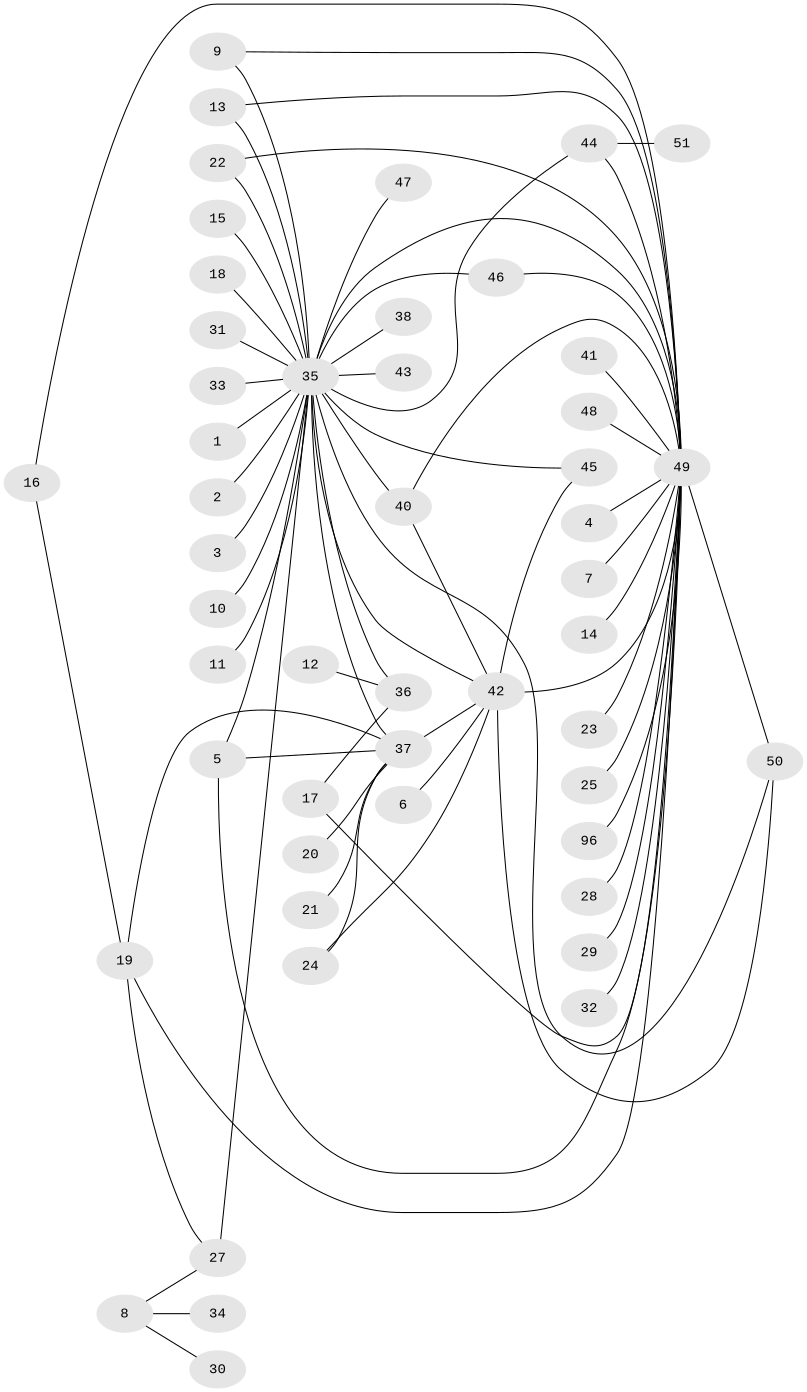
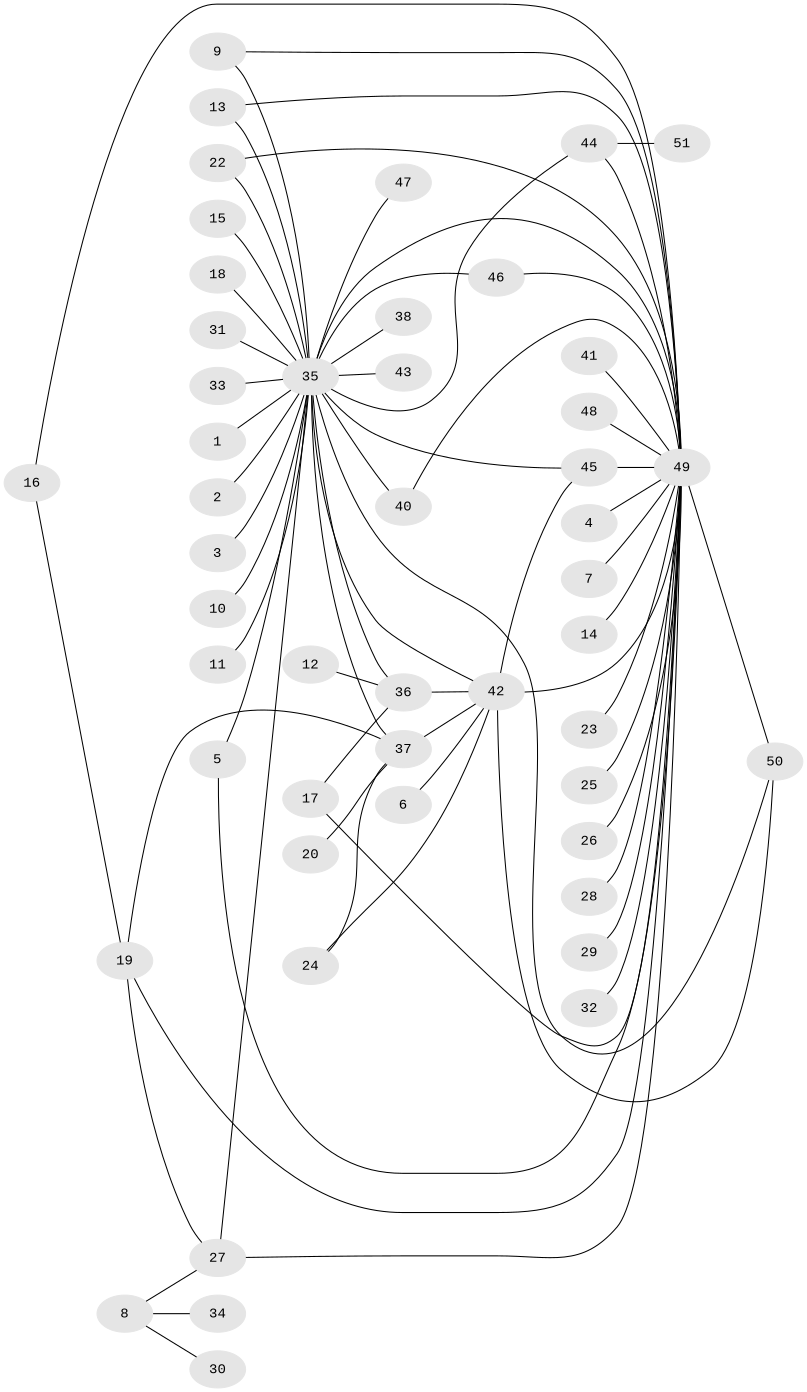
none -> (636, 467)
(452, 603) -> (450, 692)
(311, 754) -> none
(589, 841) -> (589, 841)
(311, 910) -> none
none -> (653, 1049)
